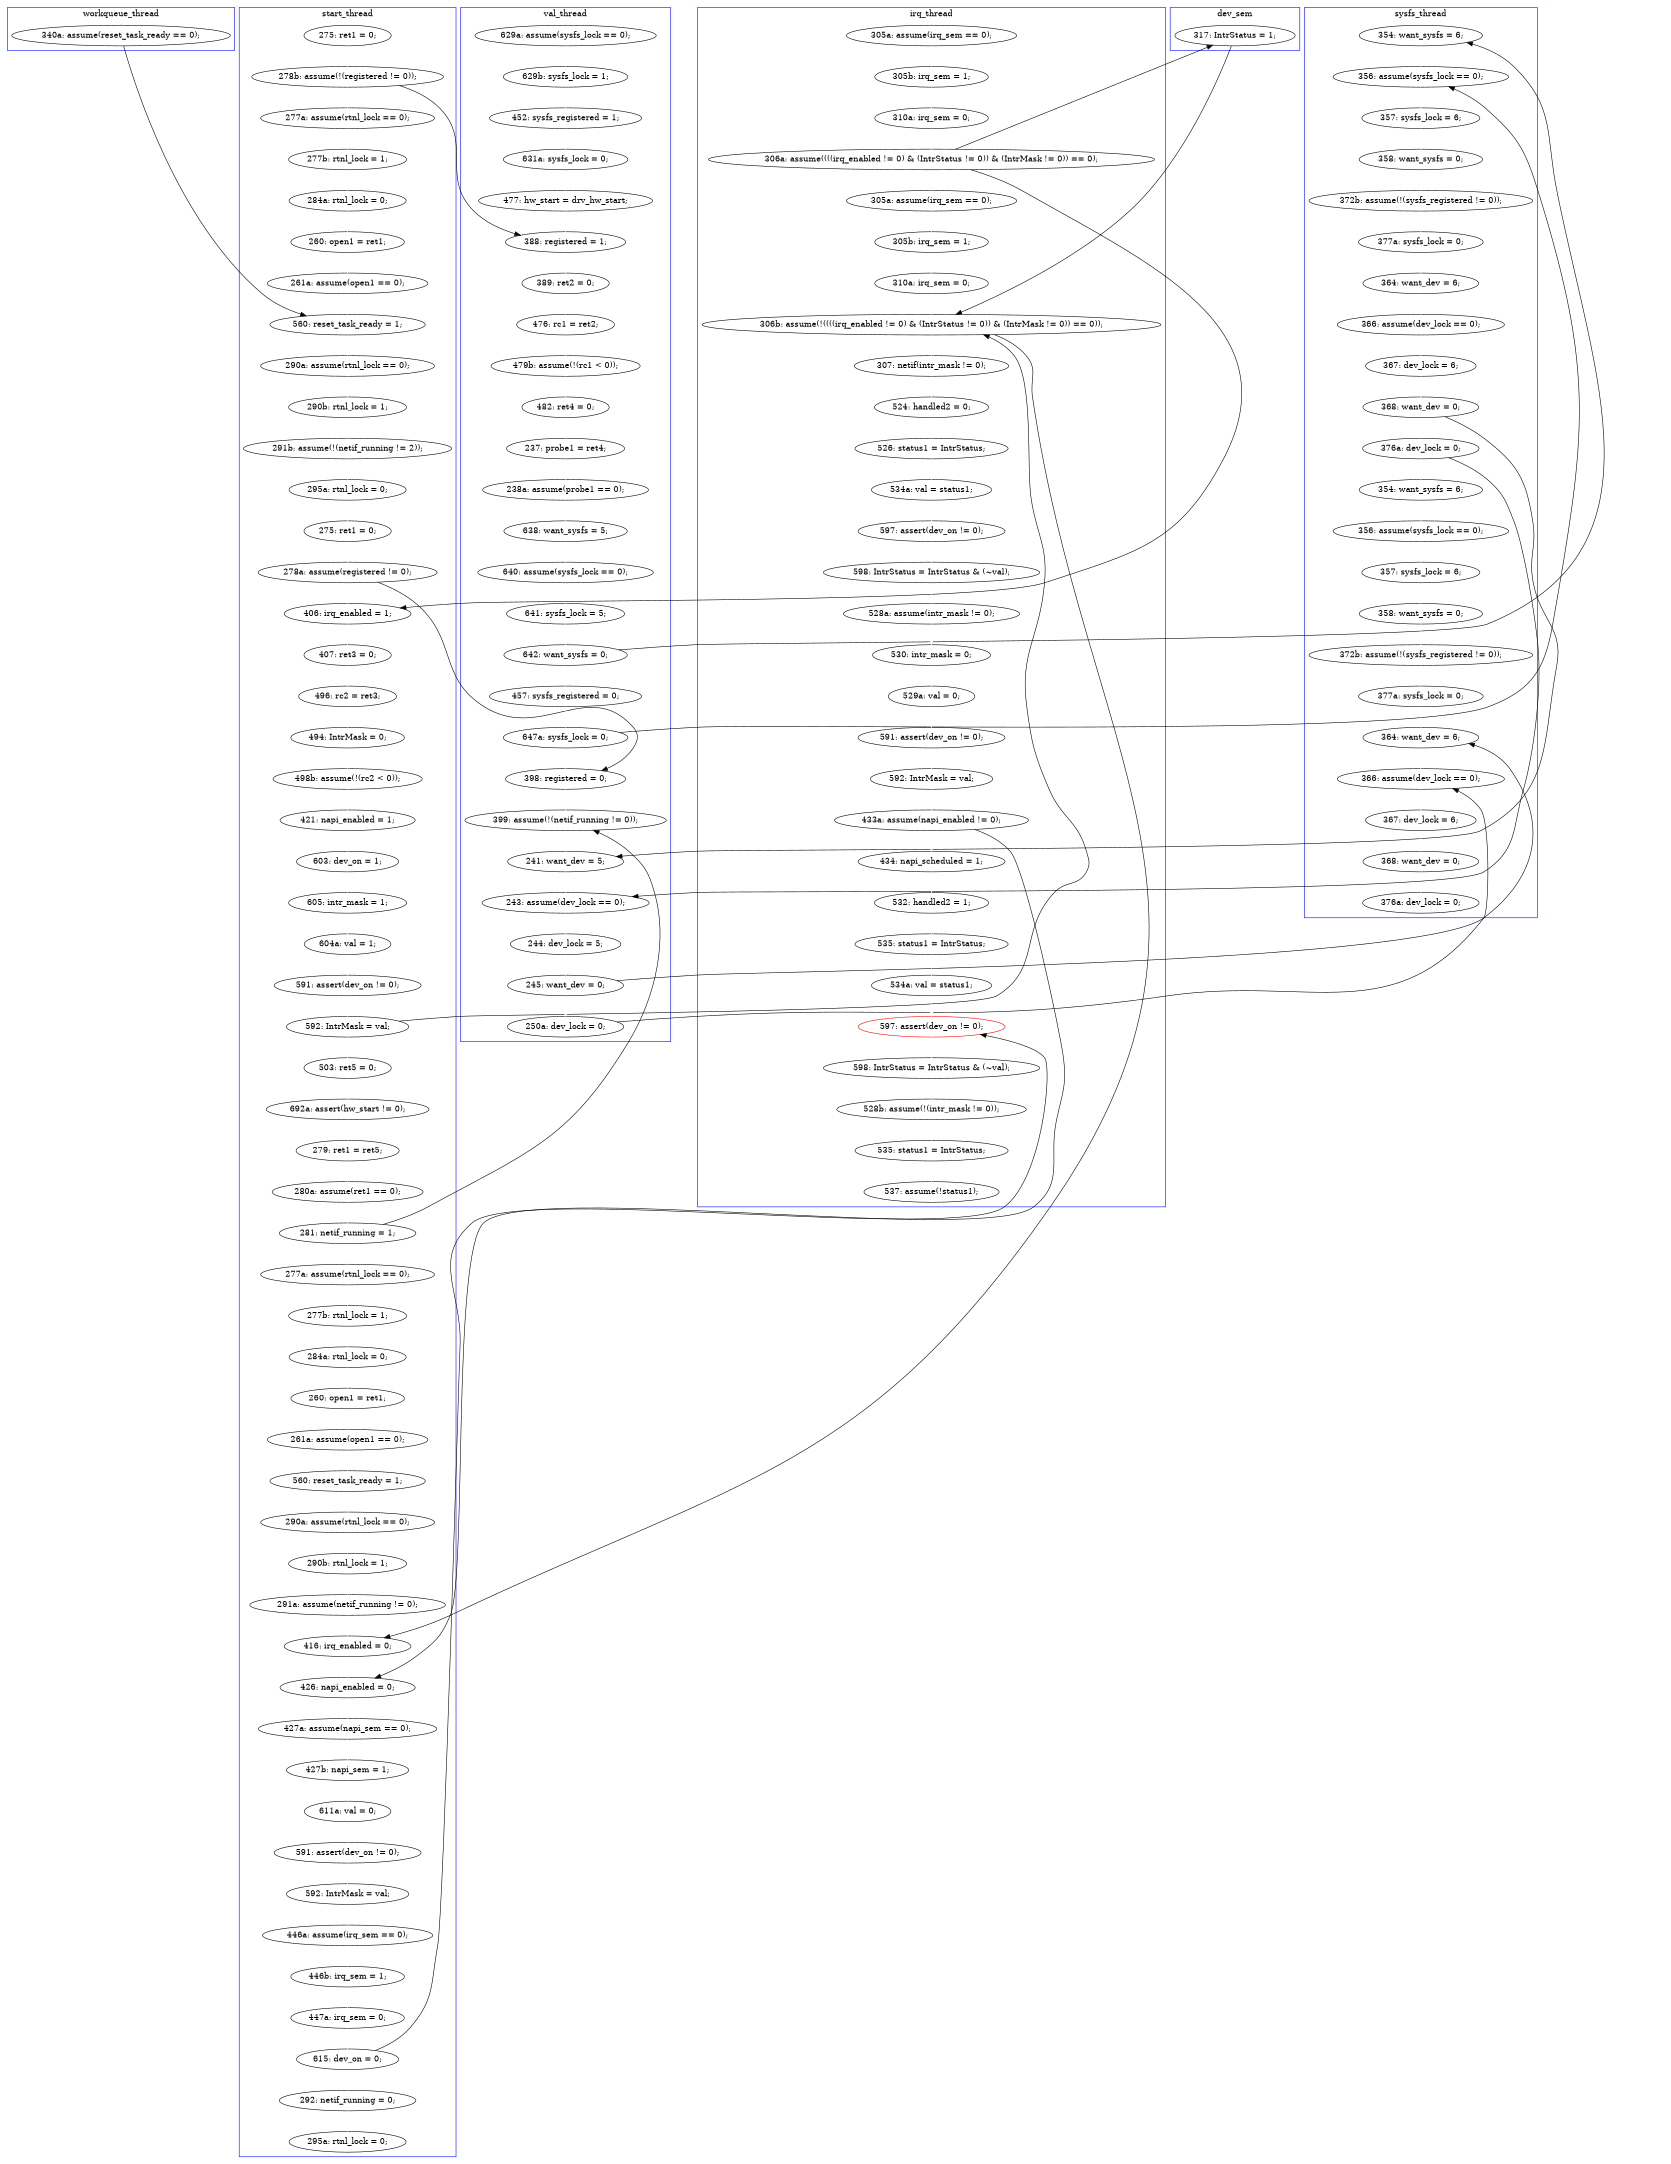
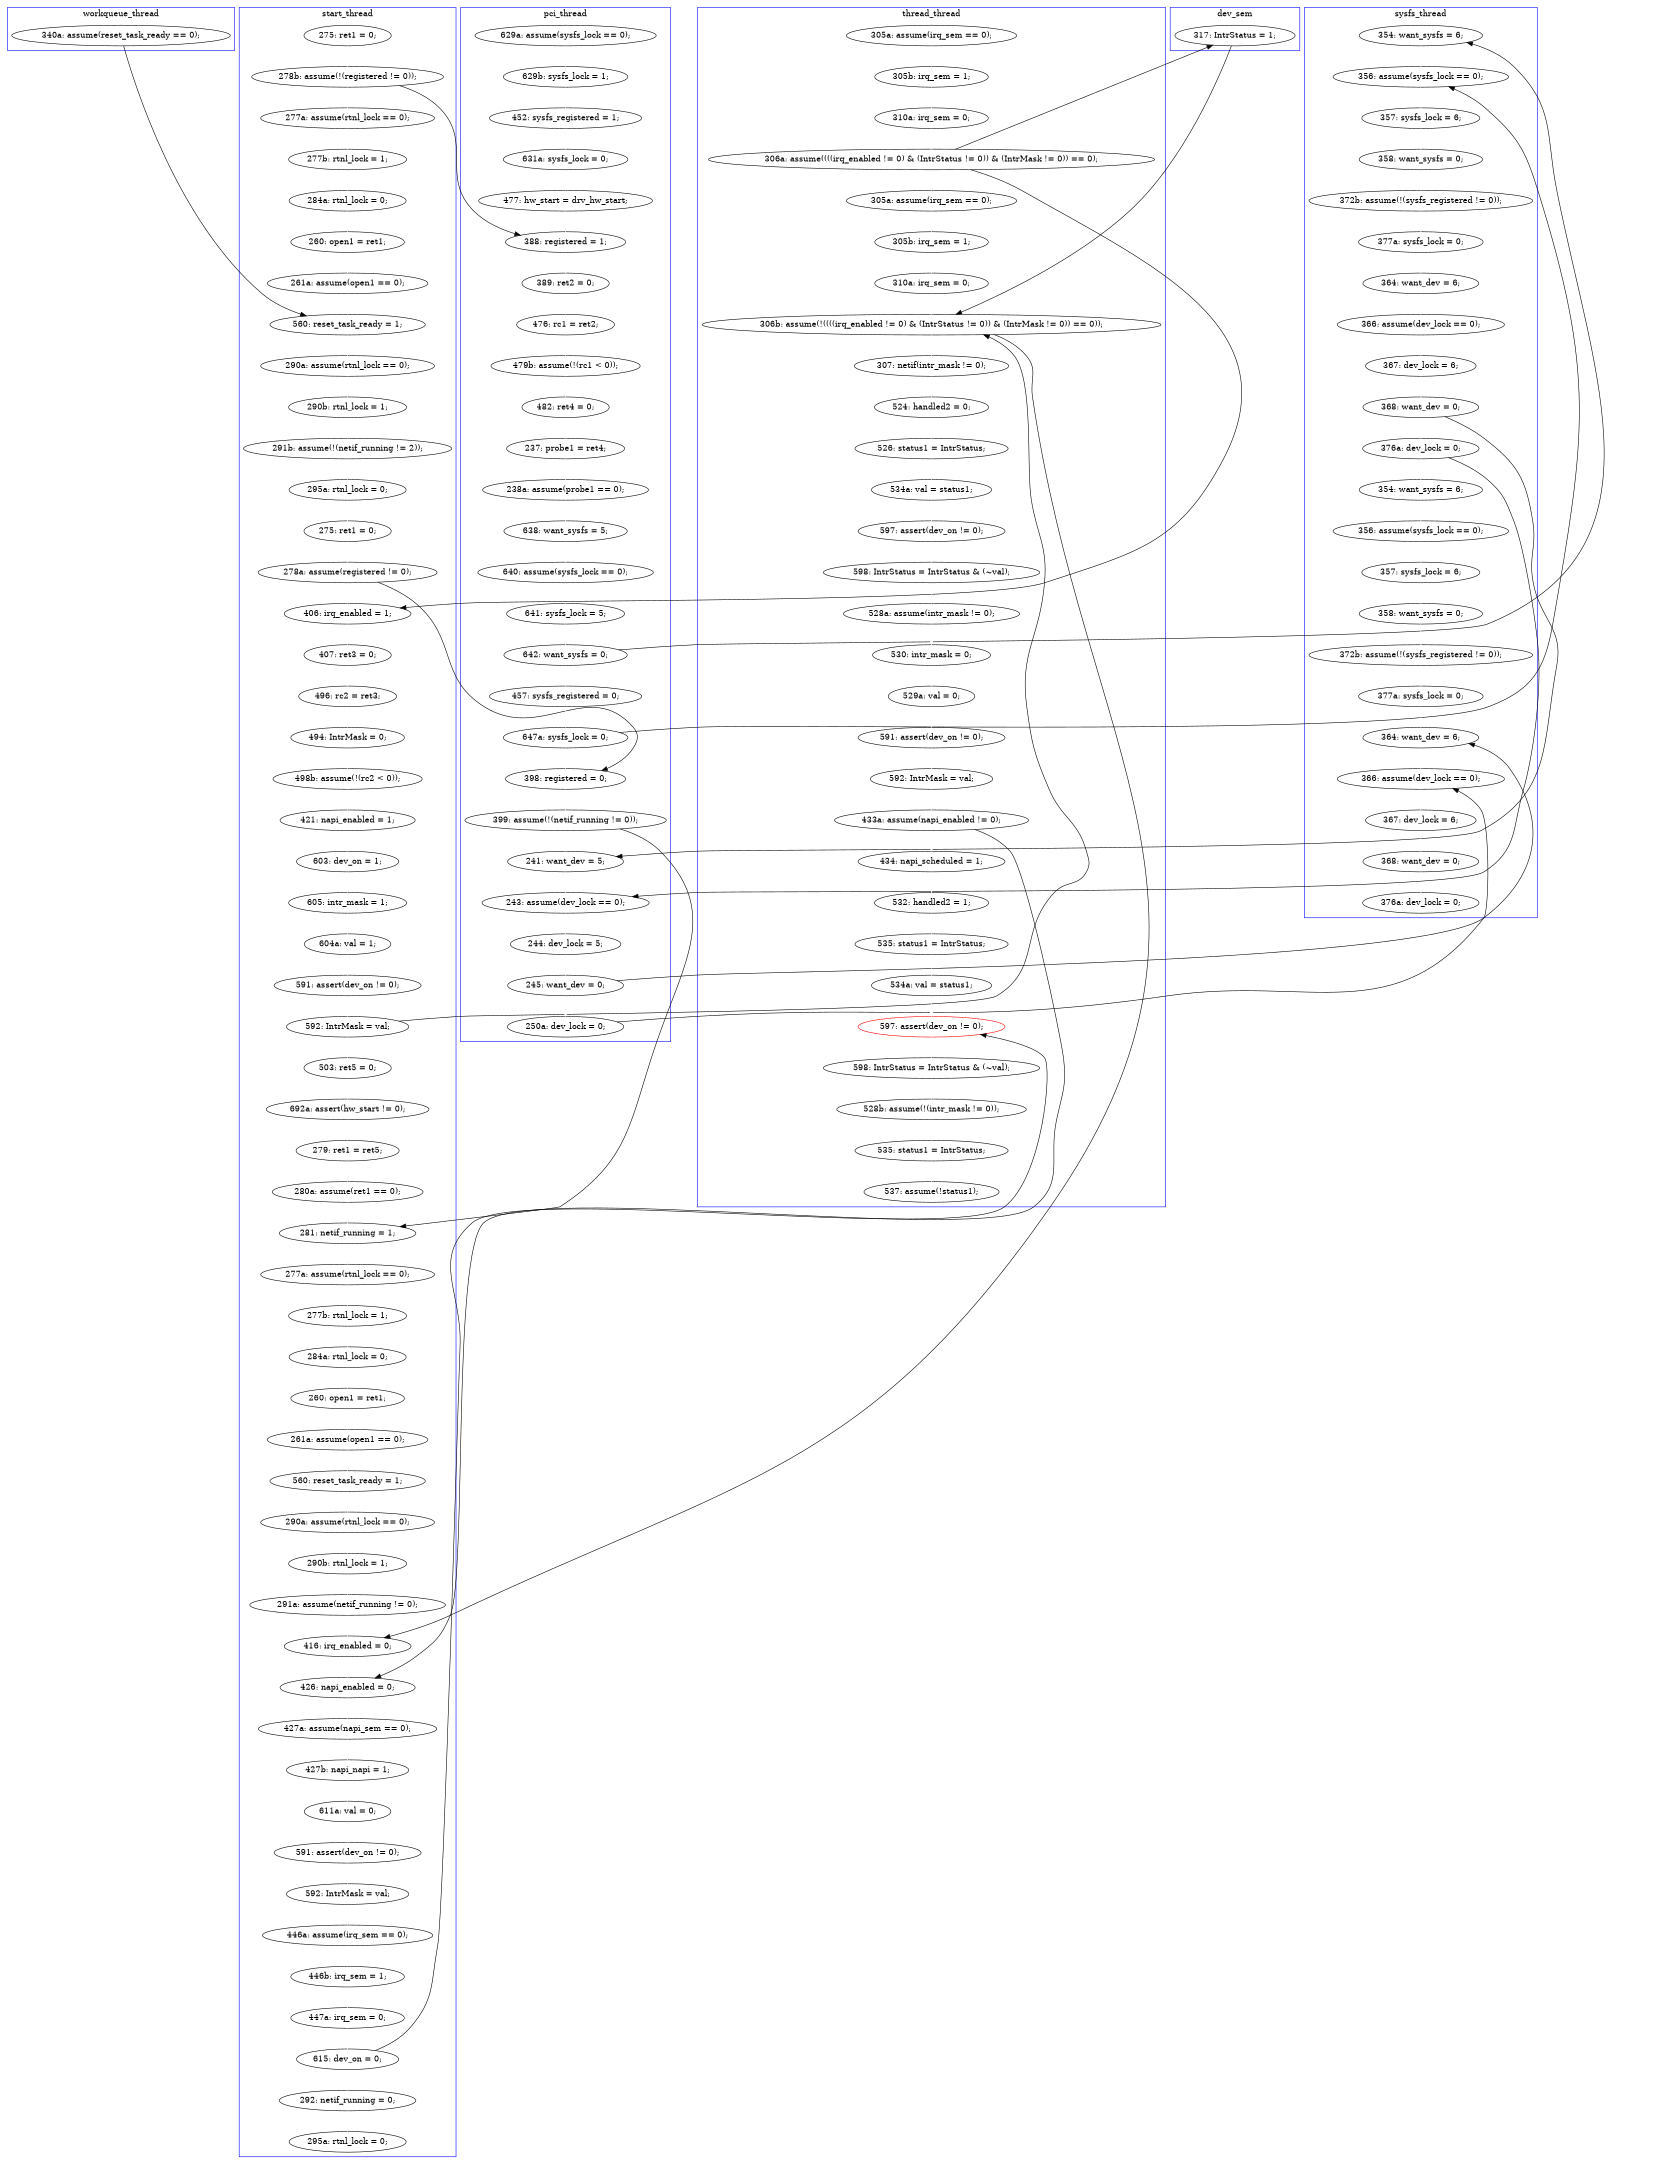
(566, 14) -> (566, 14)
(932, 14) -> (932, 14)
(609, 1072) -> (642, 1090)
(348, 1770) -> (348, 1770)
